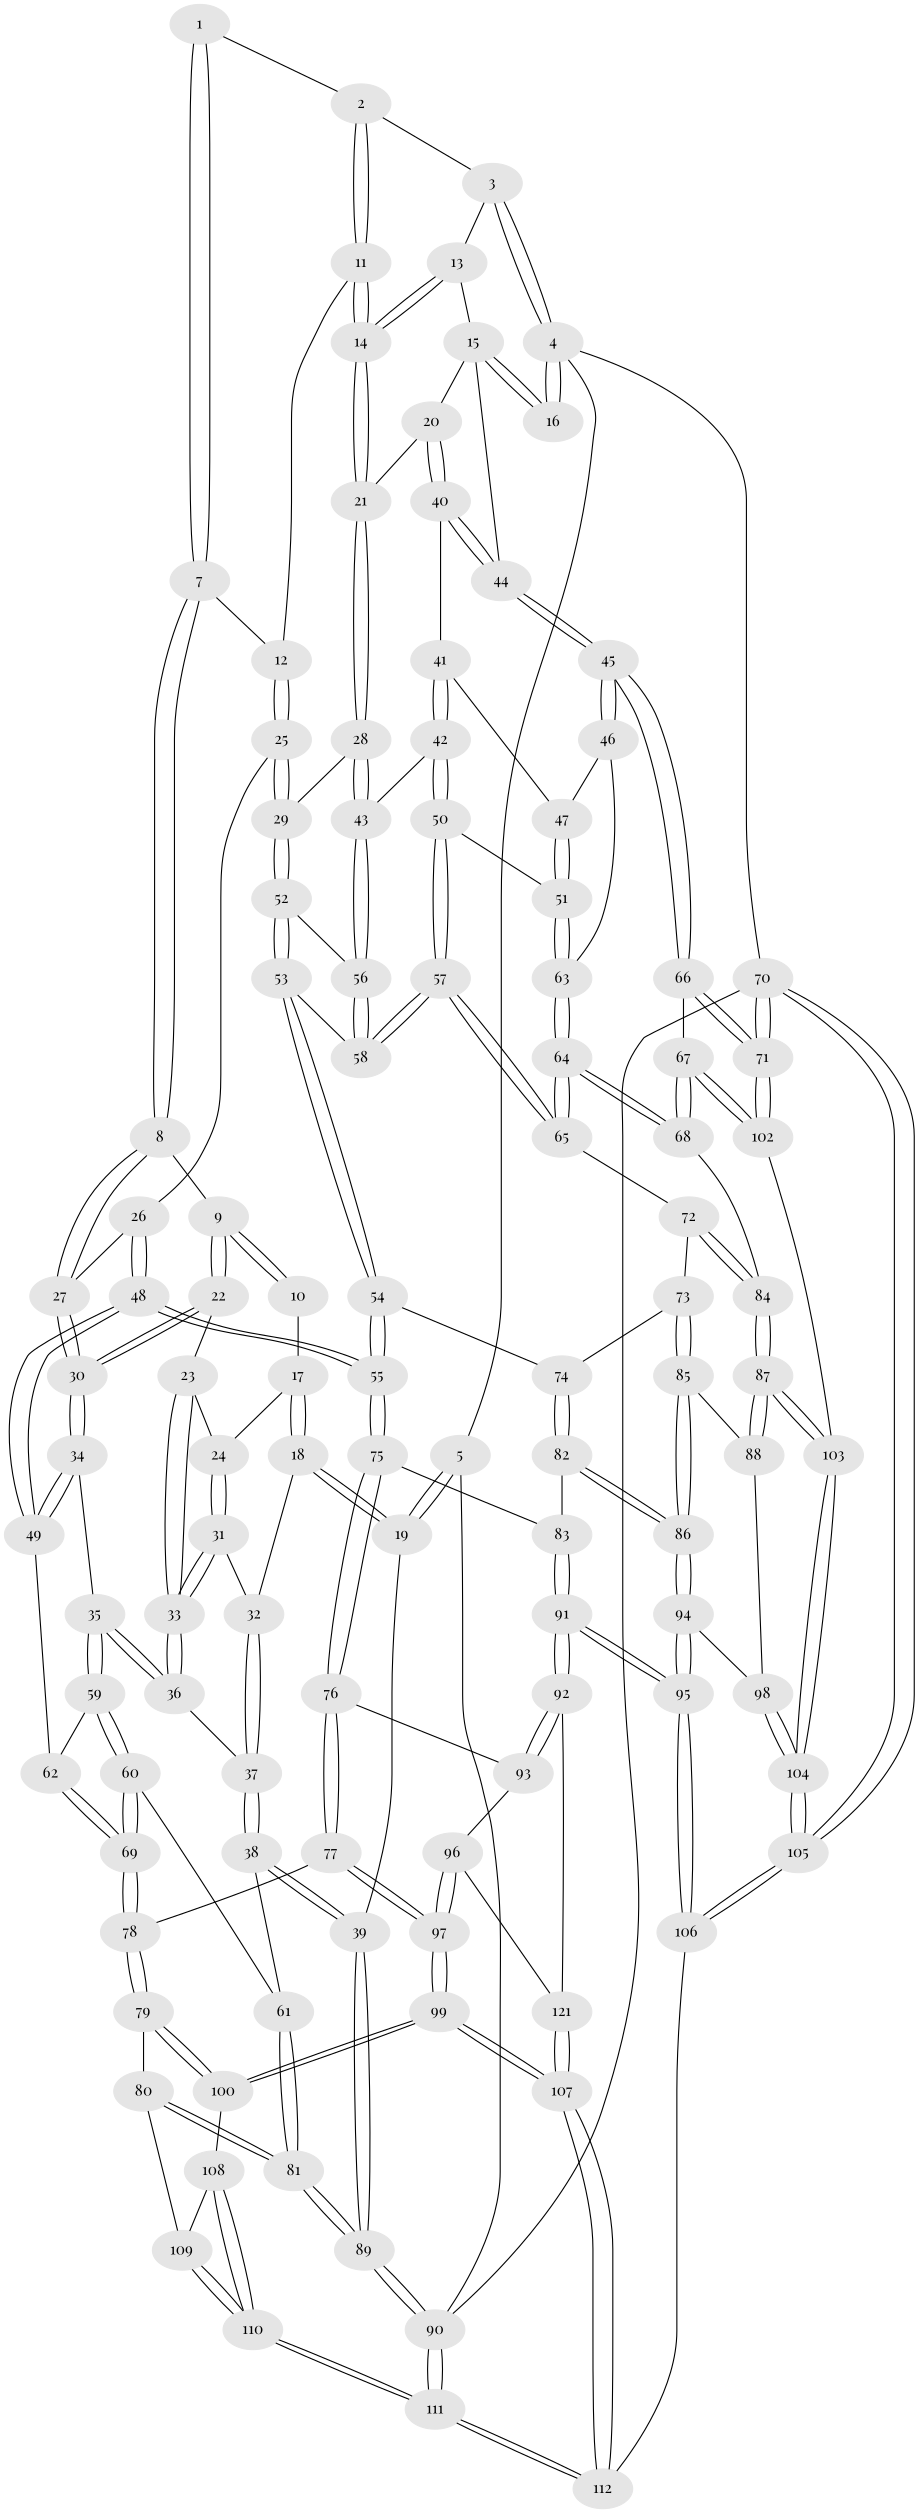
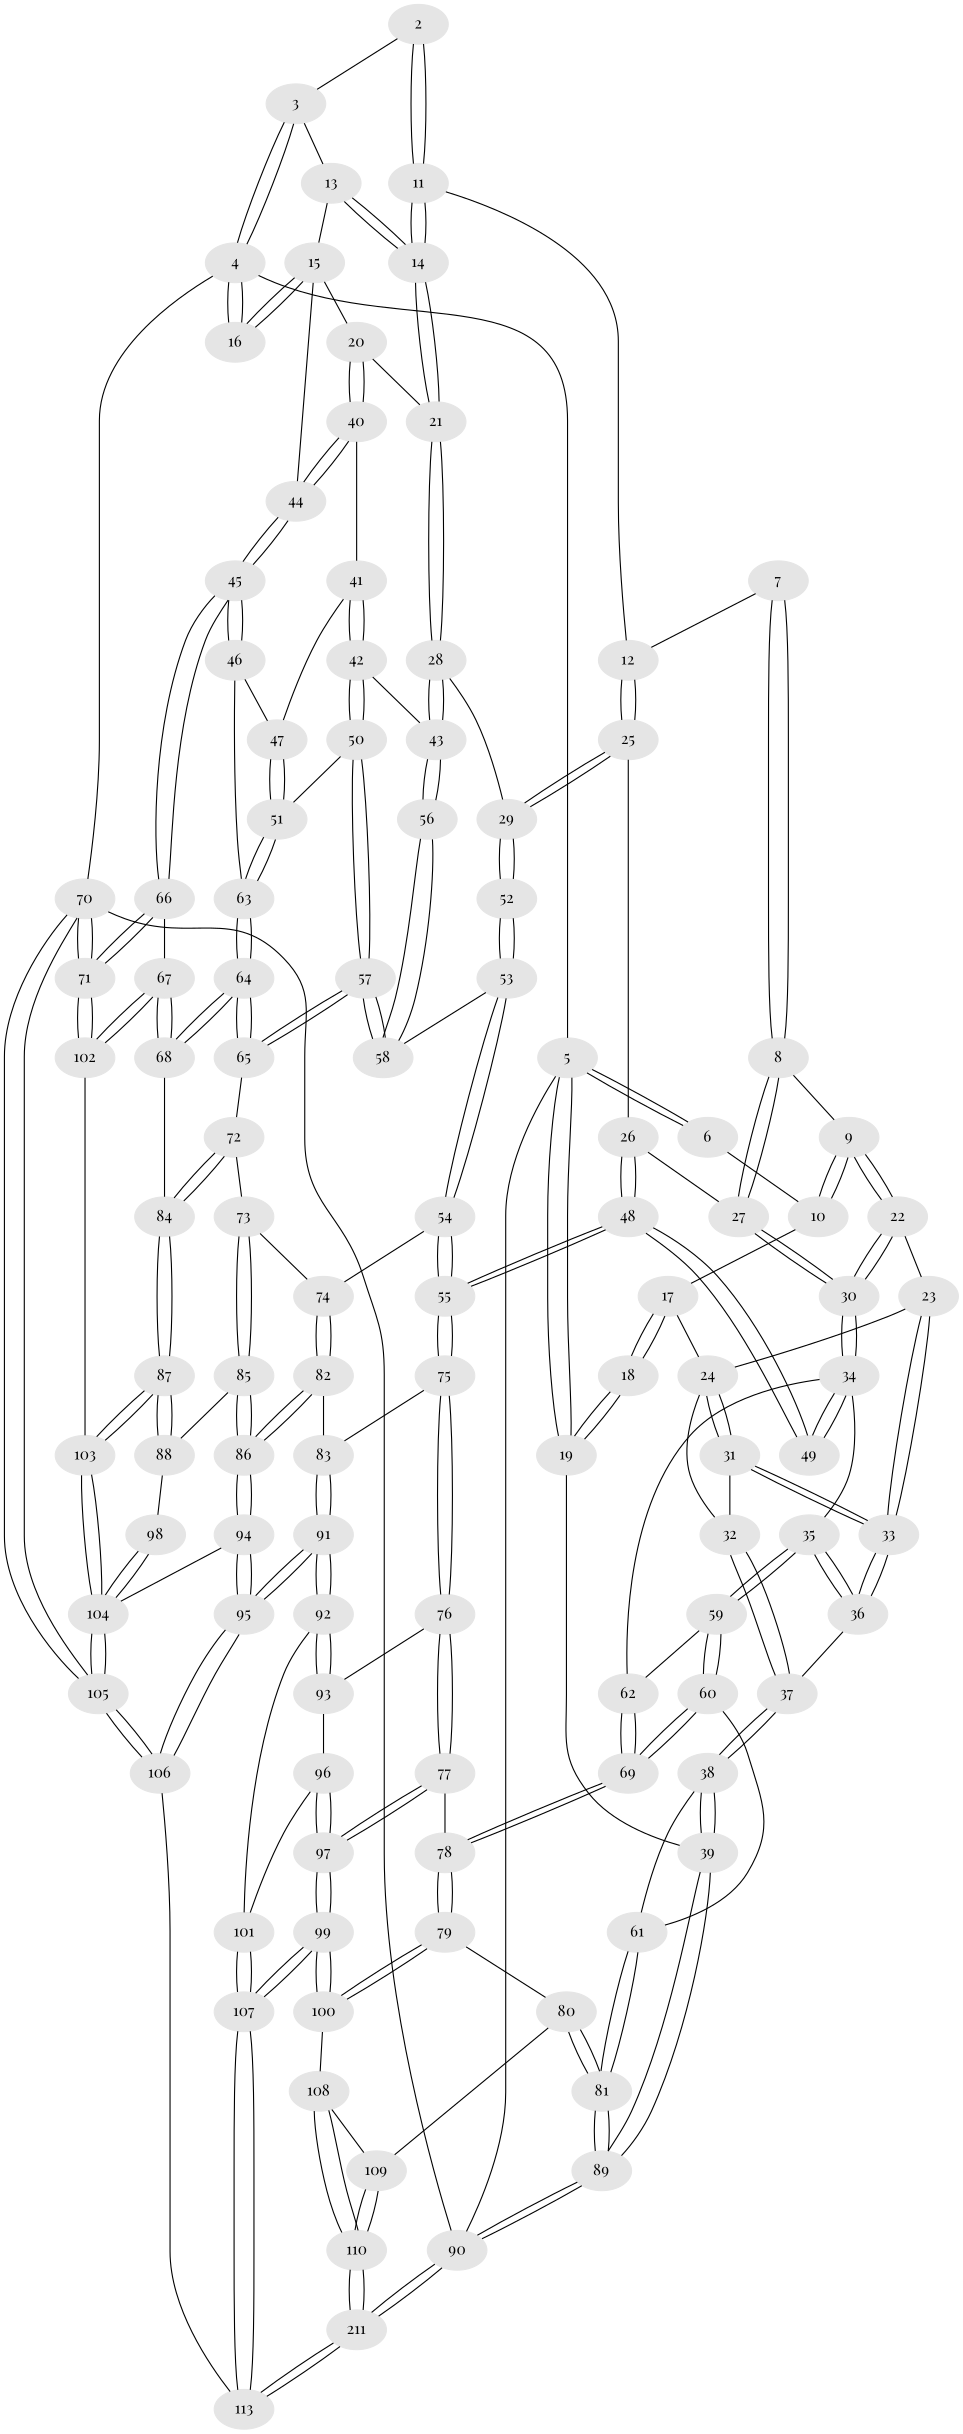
(200, 24) -> none
(321, 938) -> none
none -> (708, 1137)
(276, 1535) -> (687, 1459)
(43, 1654) -> (661, 1481)
(723, 1654) -> (171, 1575)
(562, 2012) -> (244, 1932)
(435, 2409) -> (357, 2330)
(603, 2489) -> (244, 2409)
